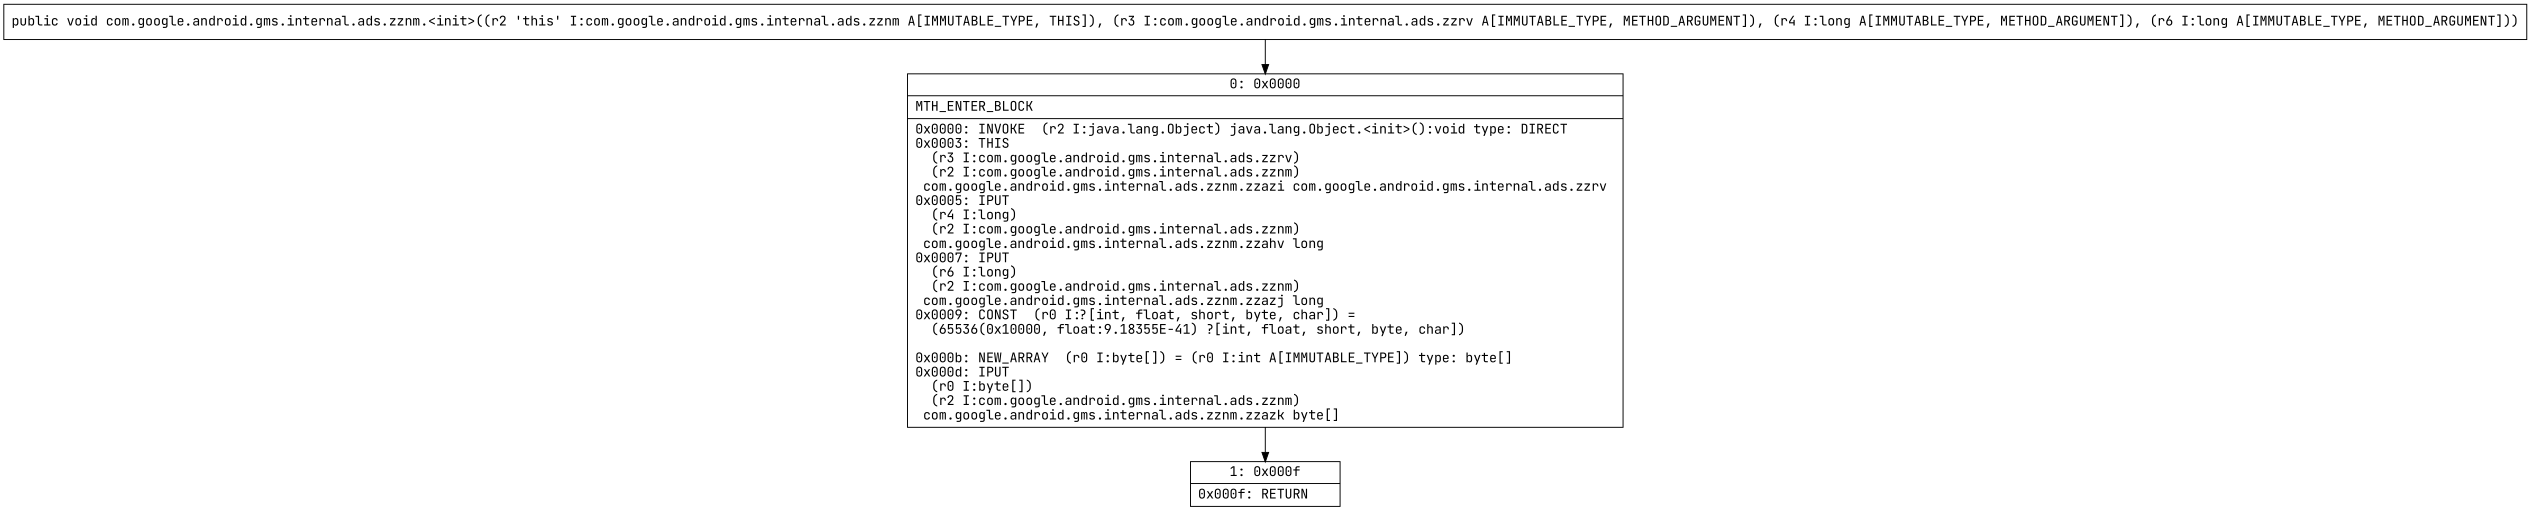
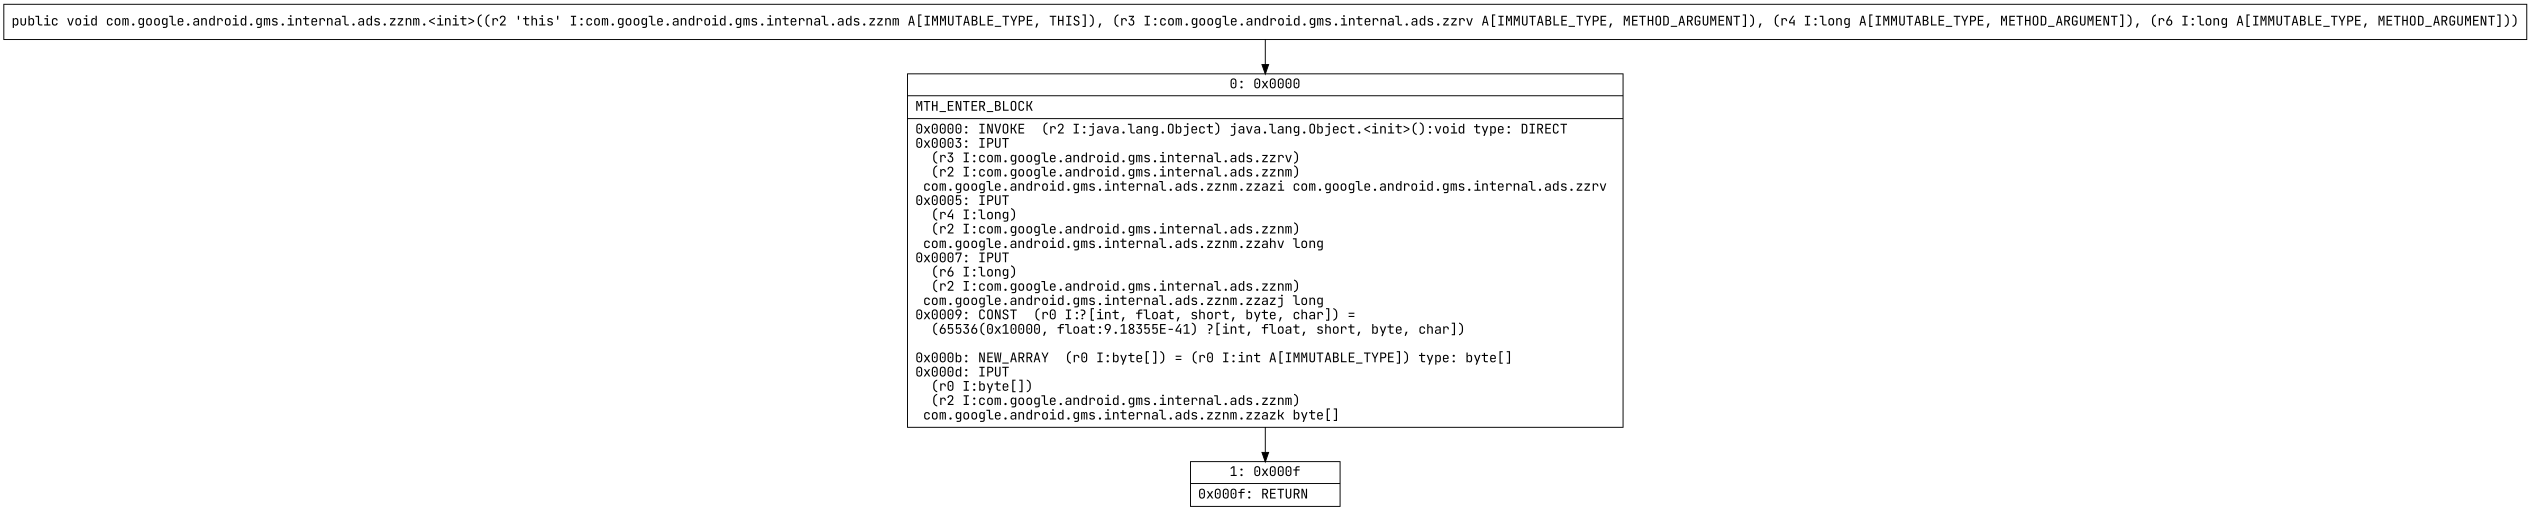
(970, 144) -> (970, 144)
